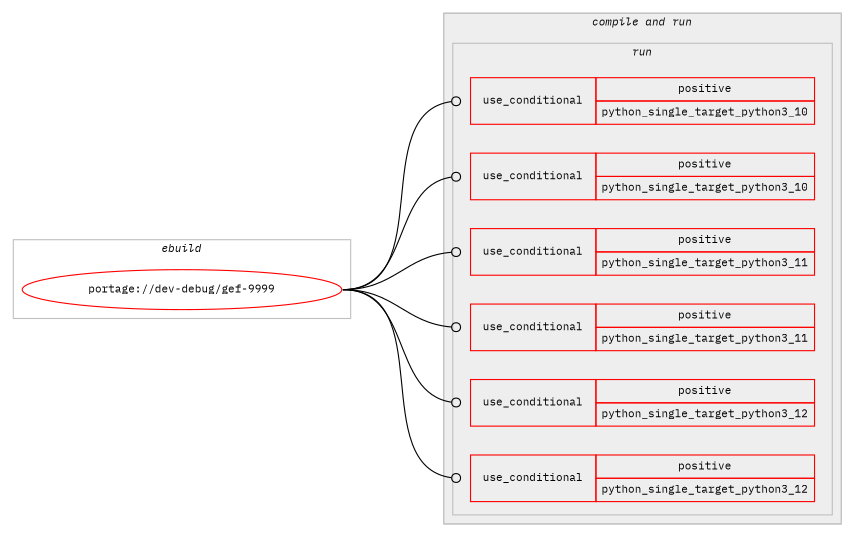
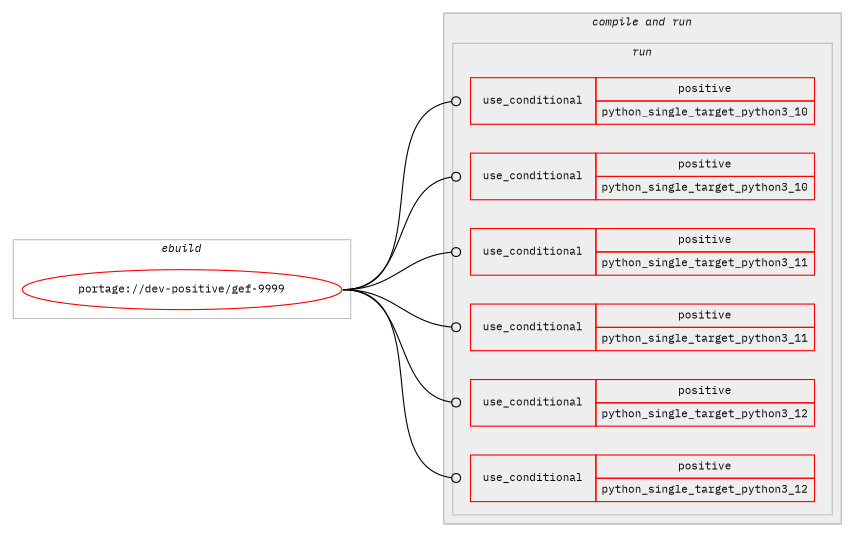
(182, 290) -> (182, 290)
